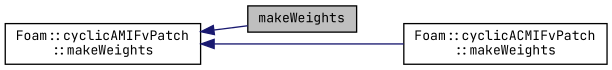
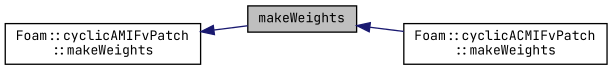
(309, 44) -> (387, 29)
